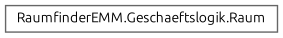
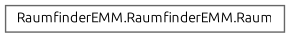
(142, 19) -> (145, 19)
